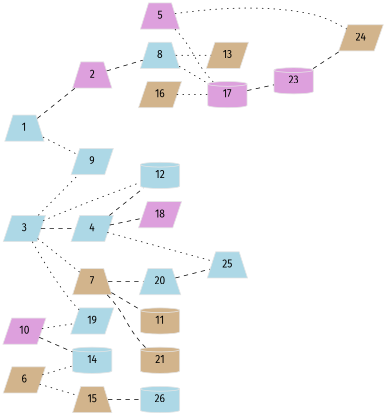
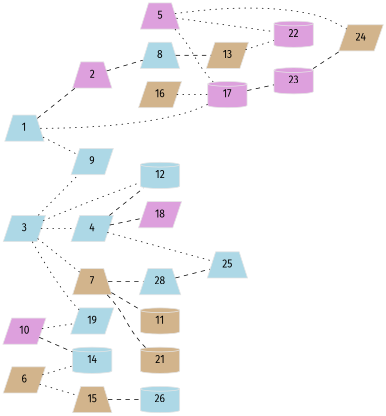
none -> (294, 34)
(188, 55) -> (188, 55)
(193, 75) -> (125, 124)
(58, 229) -> (58, 229)
(160, 282) -> (160, 282)
